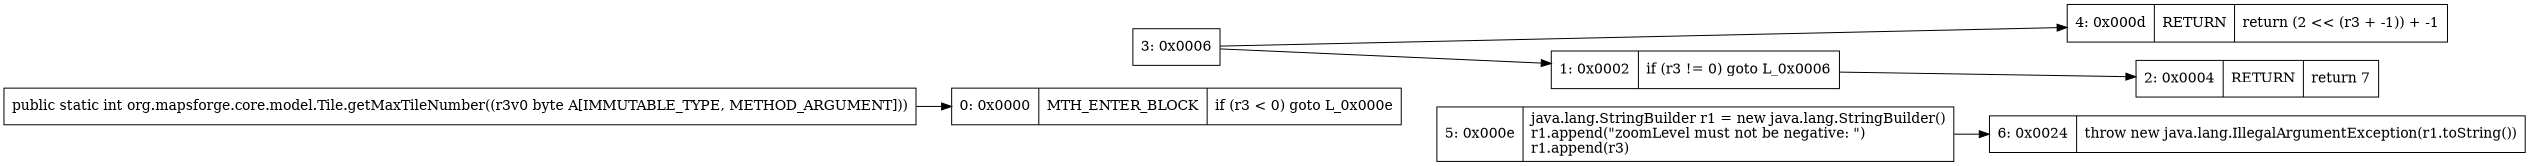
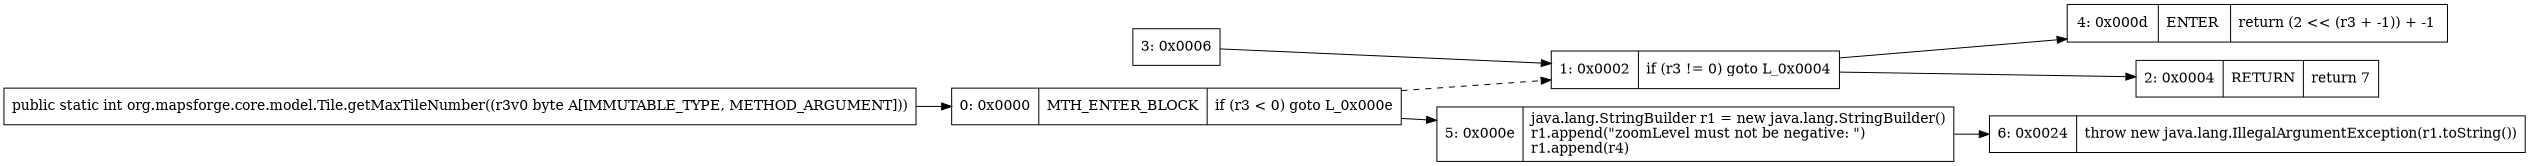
(2194, 23) -> (2192, 23)
(1639, 37) -> (1948, 49)
(1739, 69) -> (1739, 69)
none -> (1471, 86)
none -> (1414, 119)
(1580, 149) -> (1580, 149)
